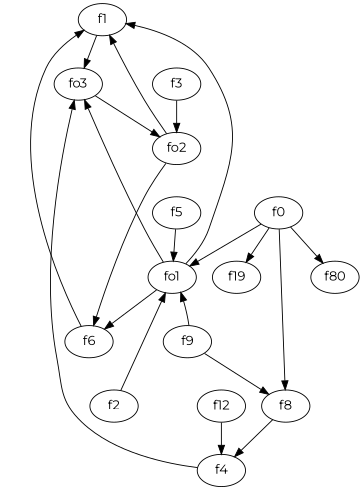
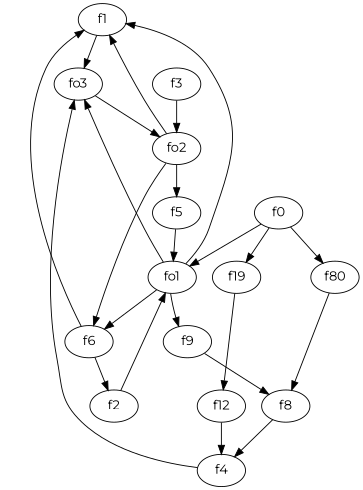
none -> (177, 176)
(282, 305) -> (312, 337)
(187, 313) -> (173, 306)
none -> (230, 337)
none -> (100, 370)
